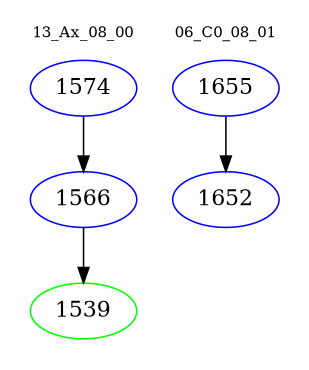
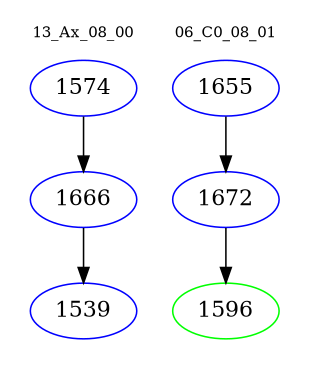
(84, 200) -> (84, 200)
(226, 200) -> (226, 200)
(84, 311) -> (84, 311)
none -> (226, 311)
